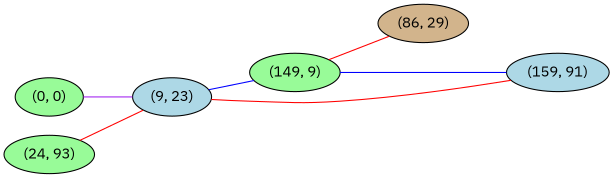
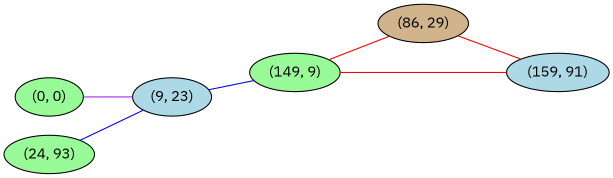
(423, 72) -> (423, 72)
(362, 100) -> (489, 47)
(111, 125) -> (111, 125)
